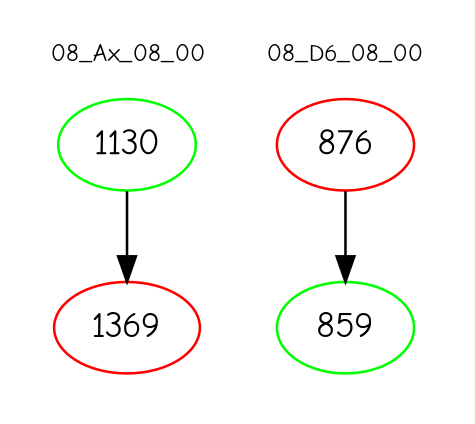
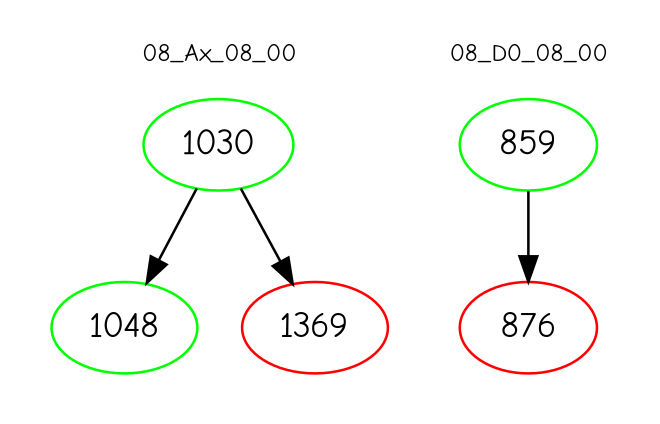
(345, 55) -> (530, 55)
(127, 145) -> (218, 145)
(345, 224) -> (528, 224)
none -> (124, 328)
